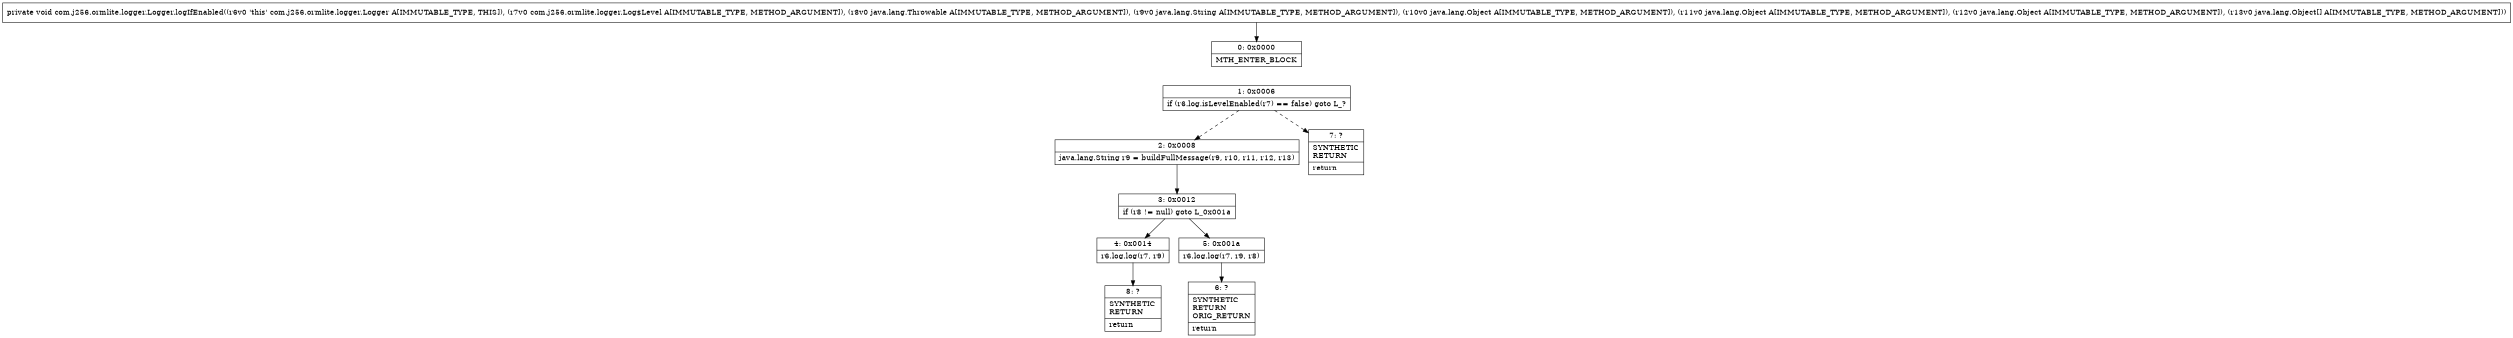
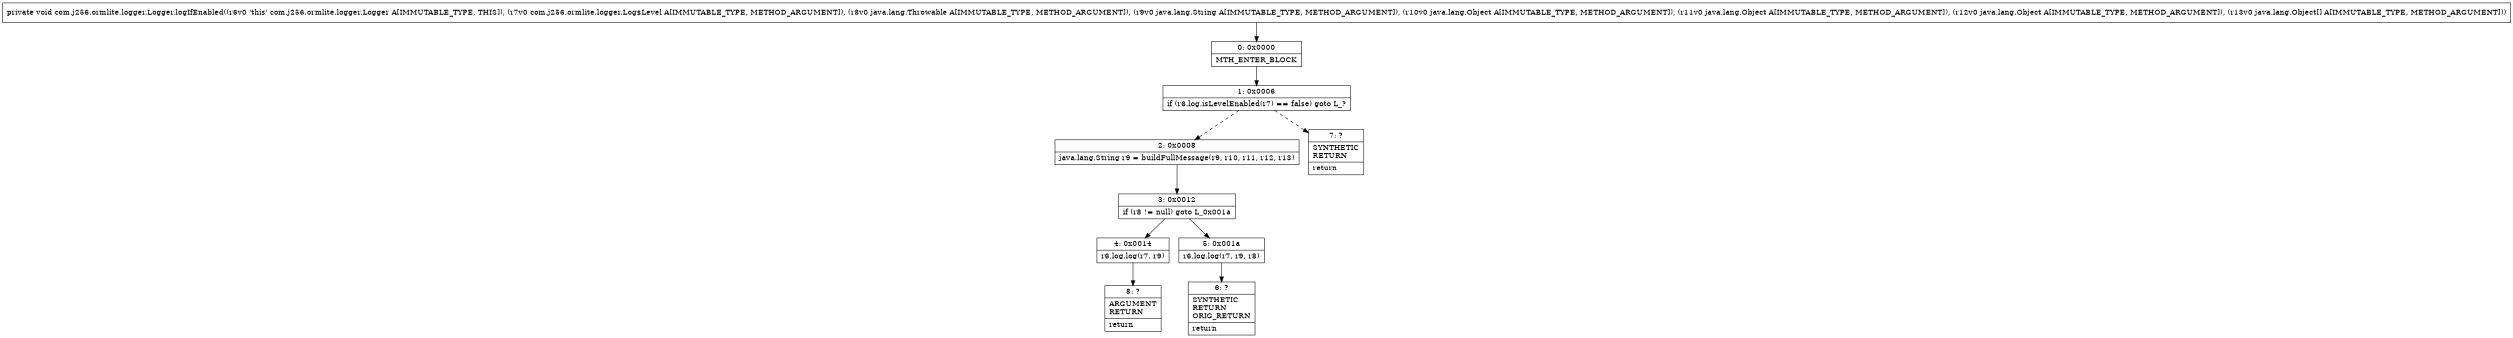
none -> (1257, 73)
(1132, 304) -> (1133, 304)
